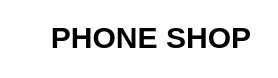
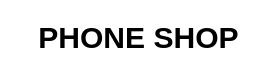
(151, 38) -> (138, 38)
